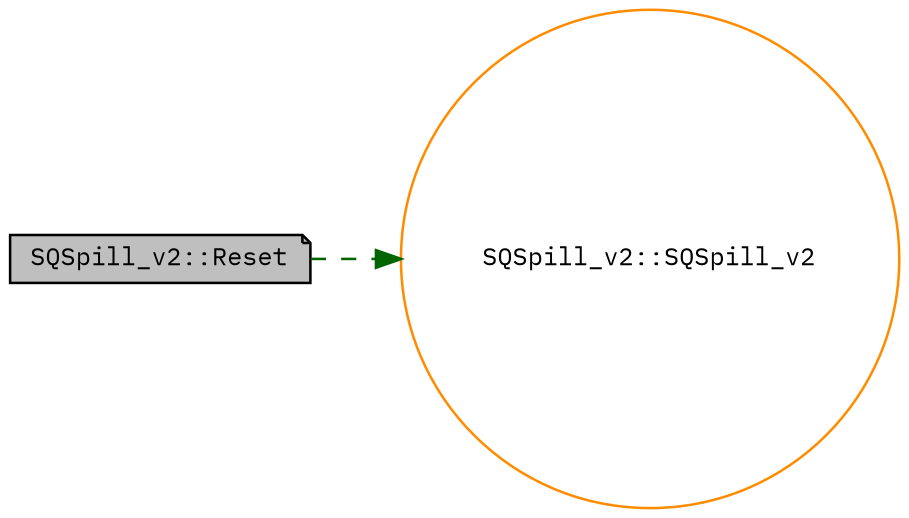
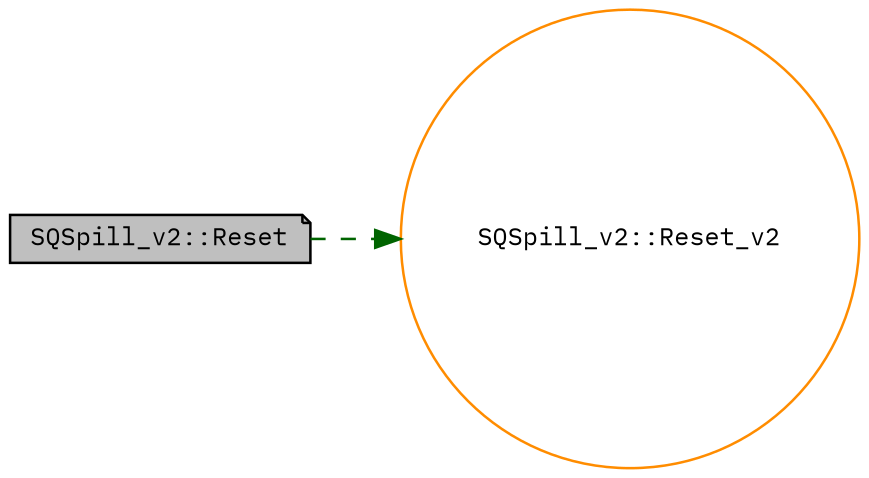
(650, 259) -> (630, 239)
